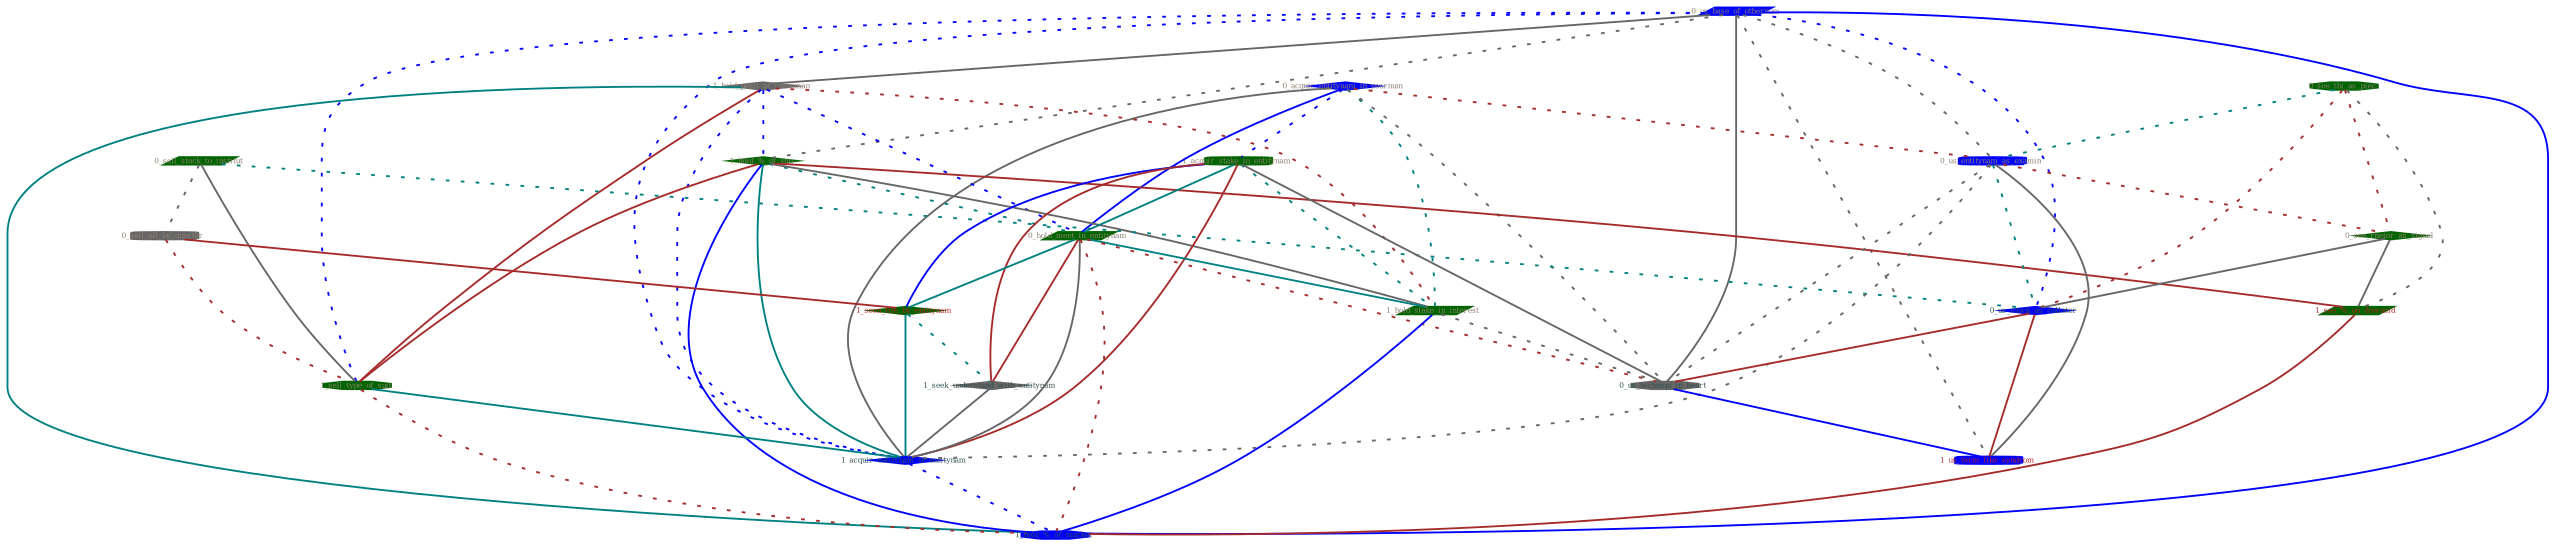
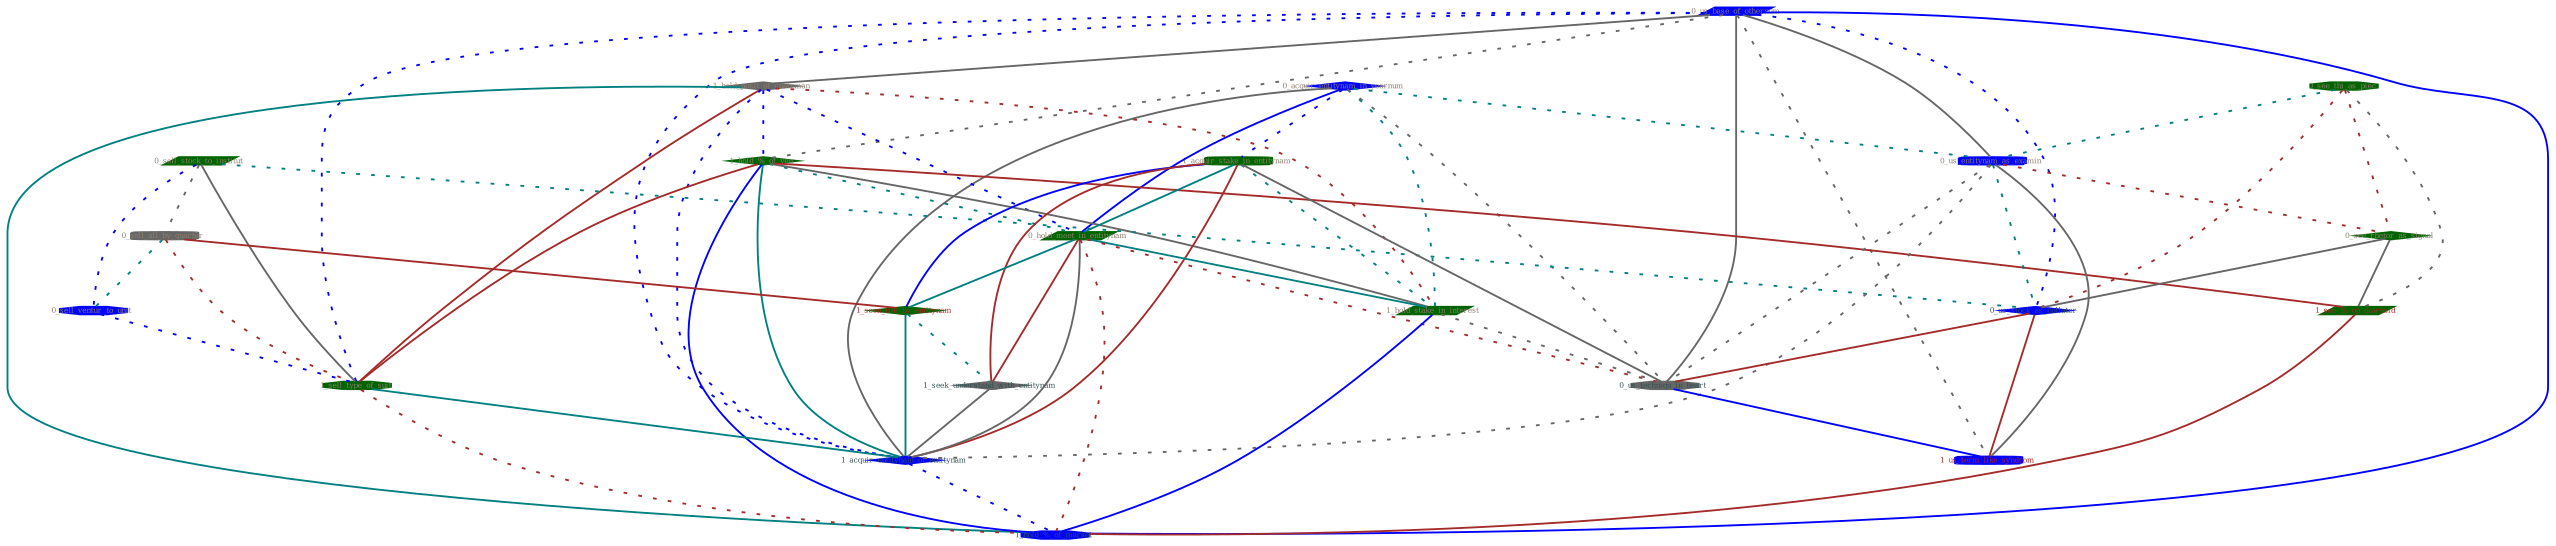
(1878, 67) -> (1878, 67)
(1664, 123) -> (1664, 123)
none -> (94, 311)
